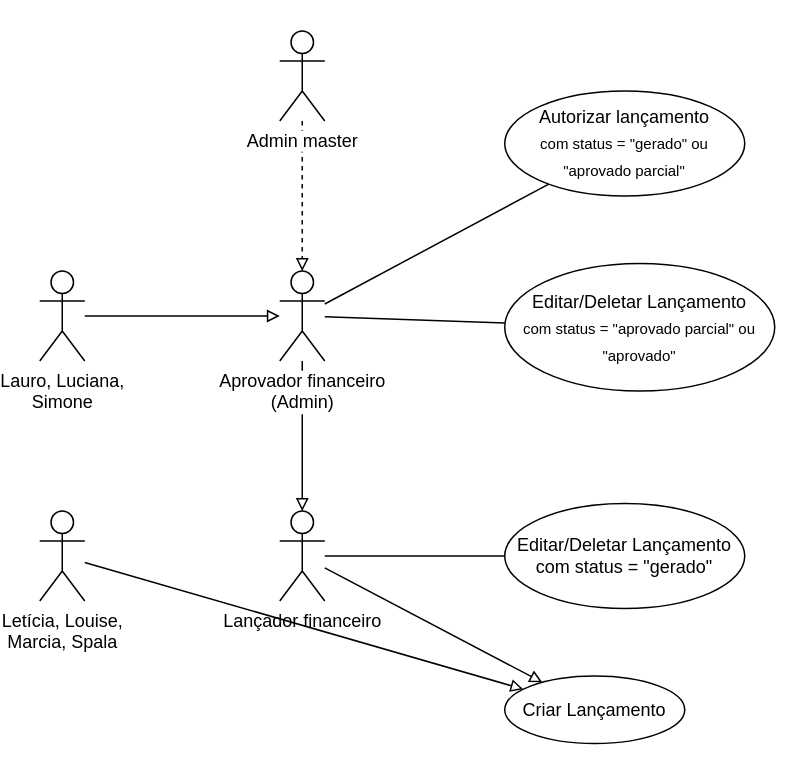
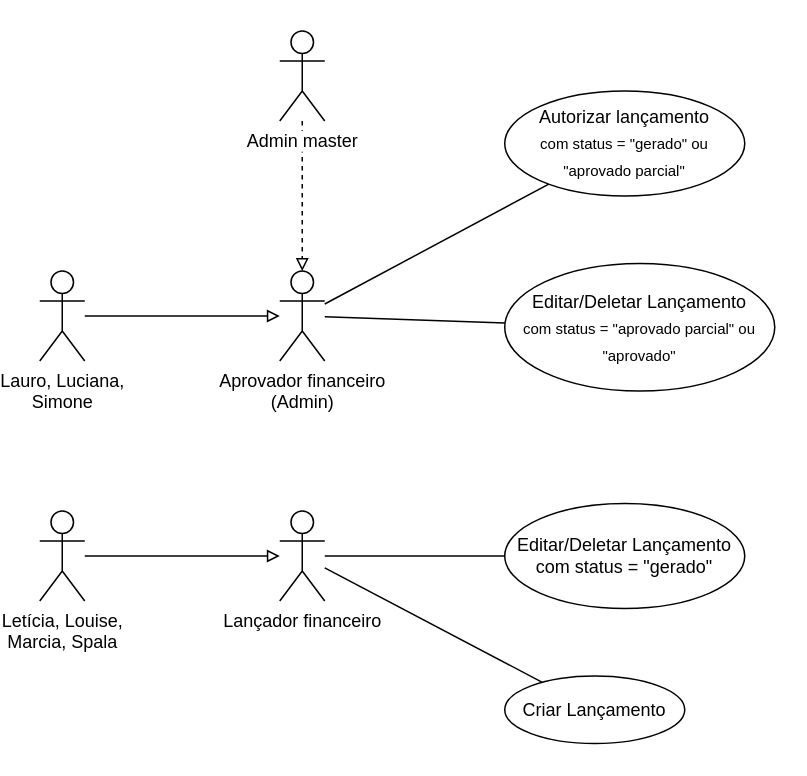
(302, 455) -> none
(298, 624) -> (176, 556)
(530, 675) -> (535, 678)
